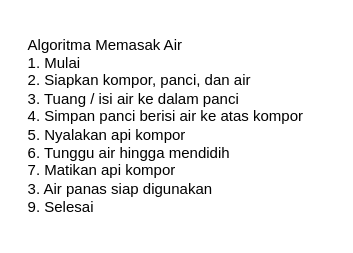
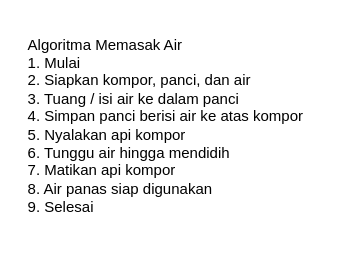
(175, 126) -> (175, 126)
